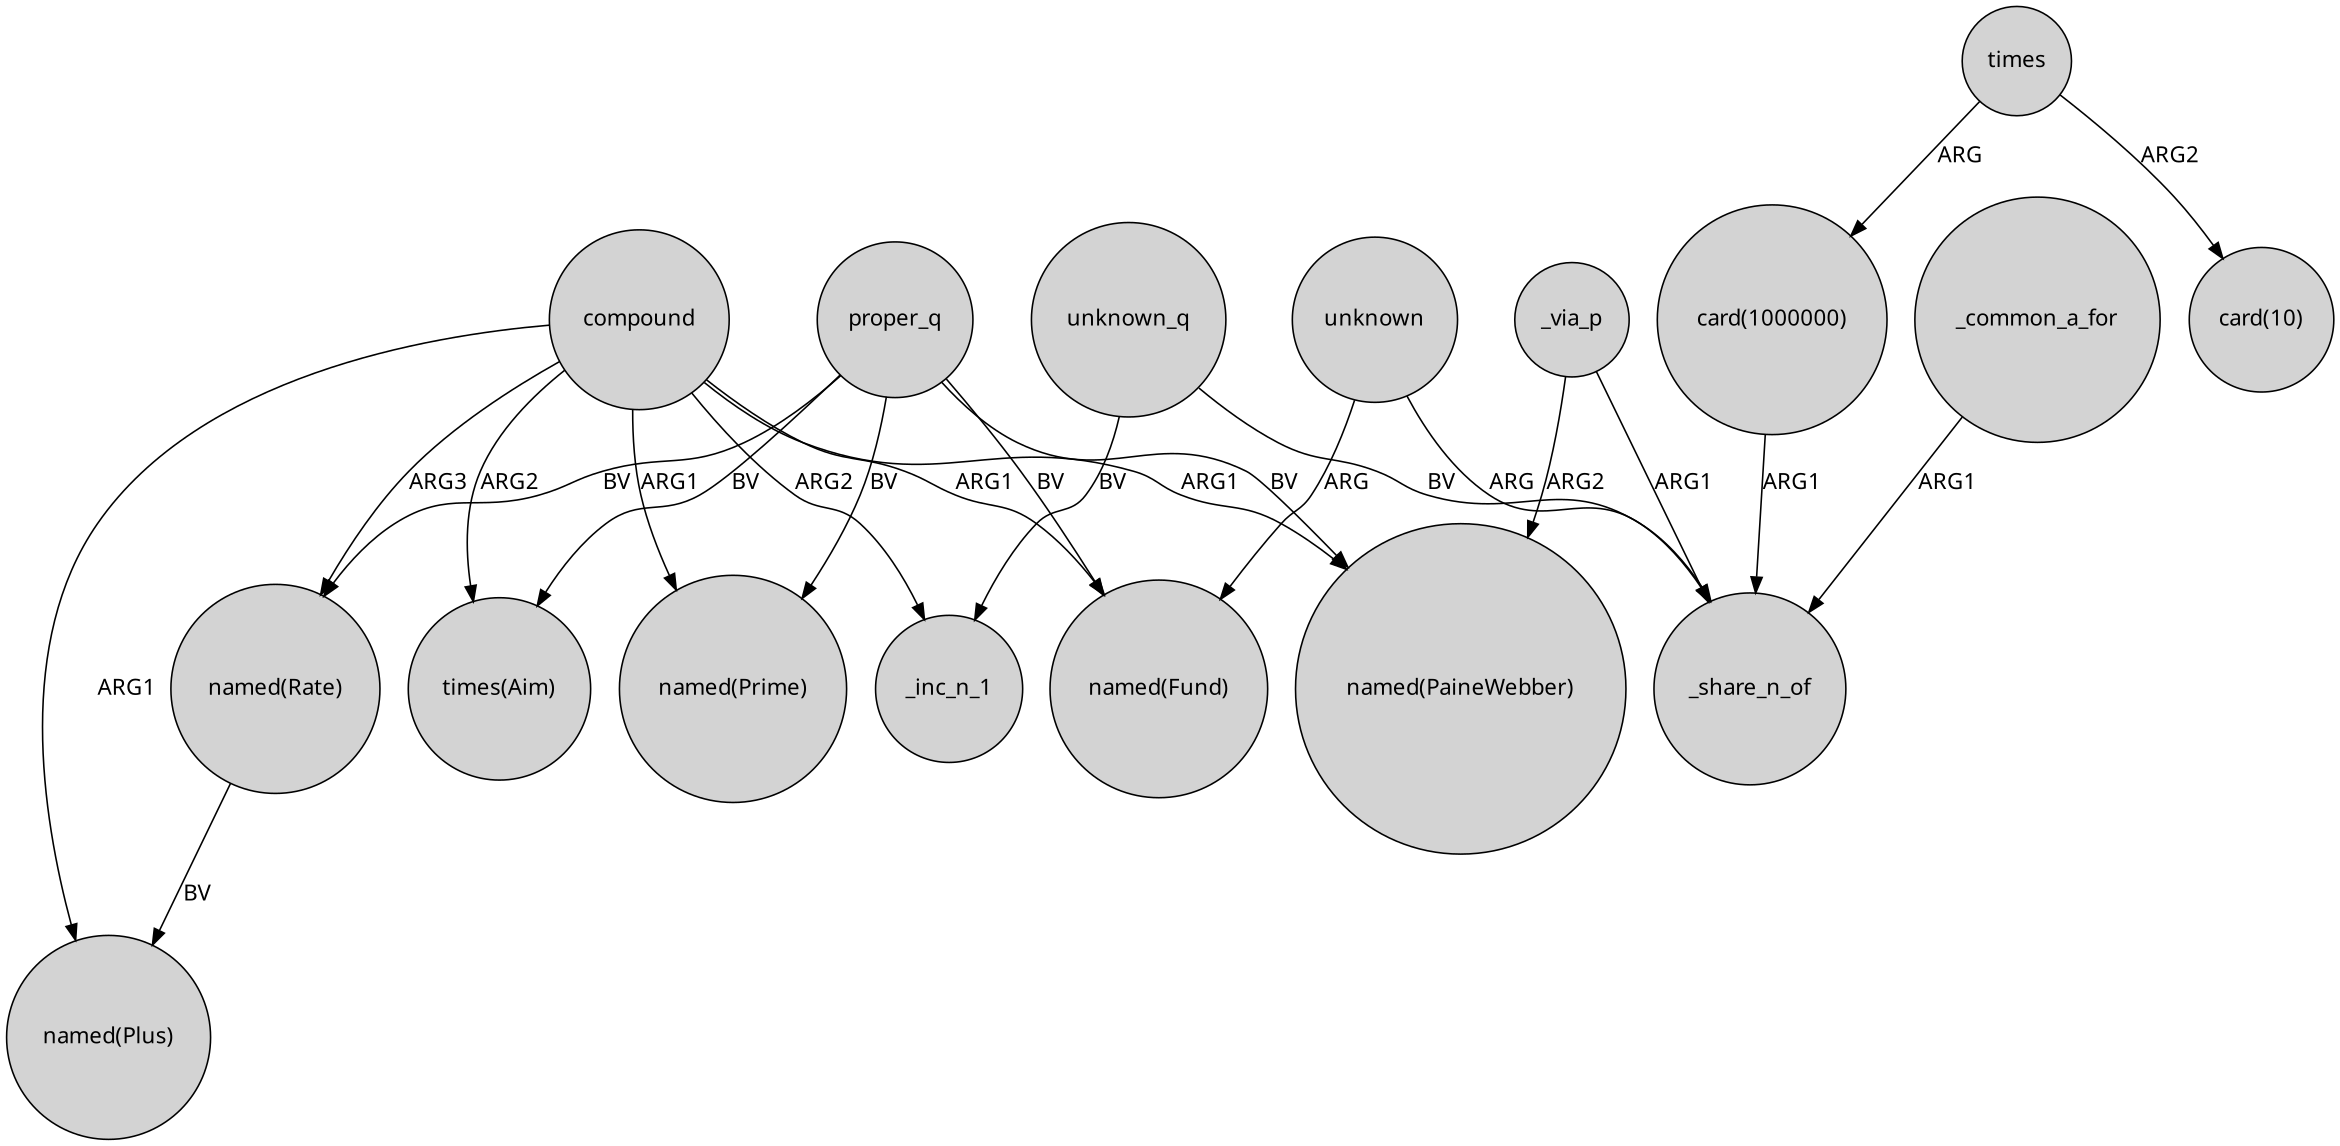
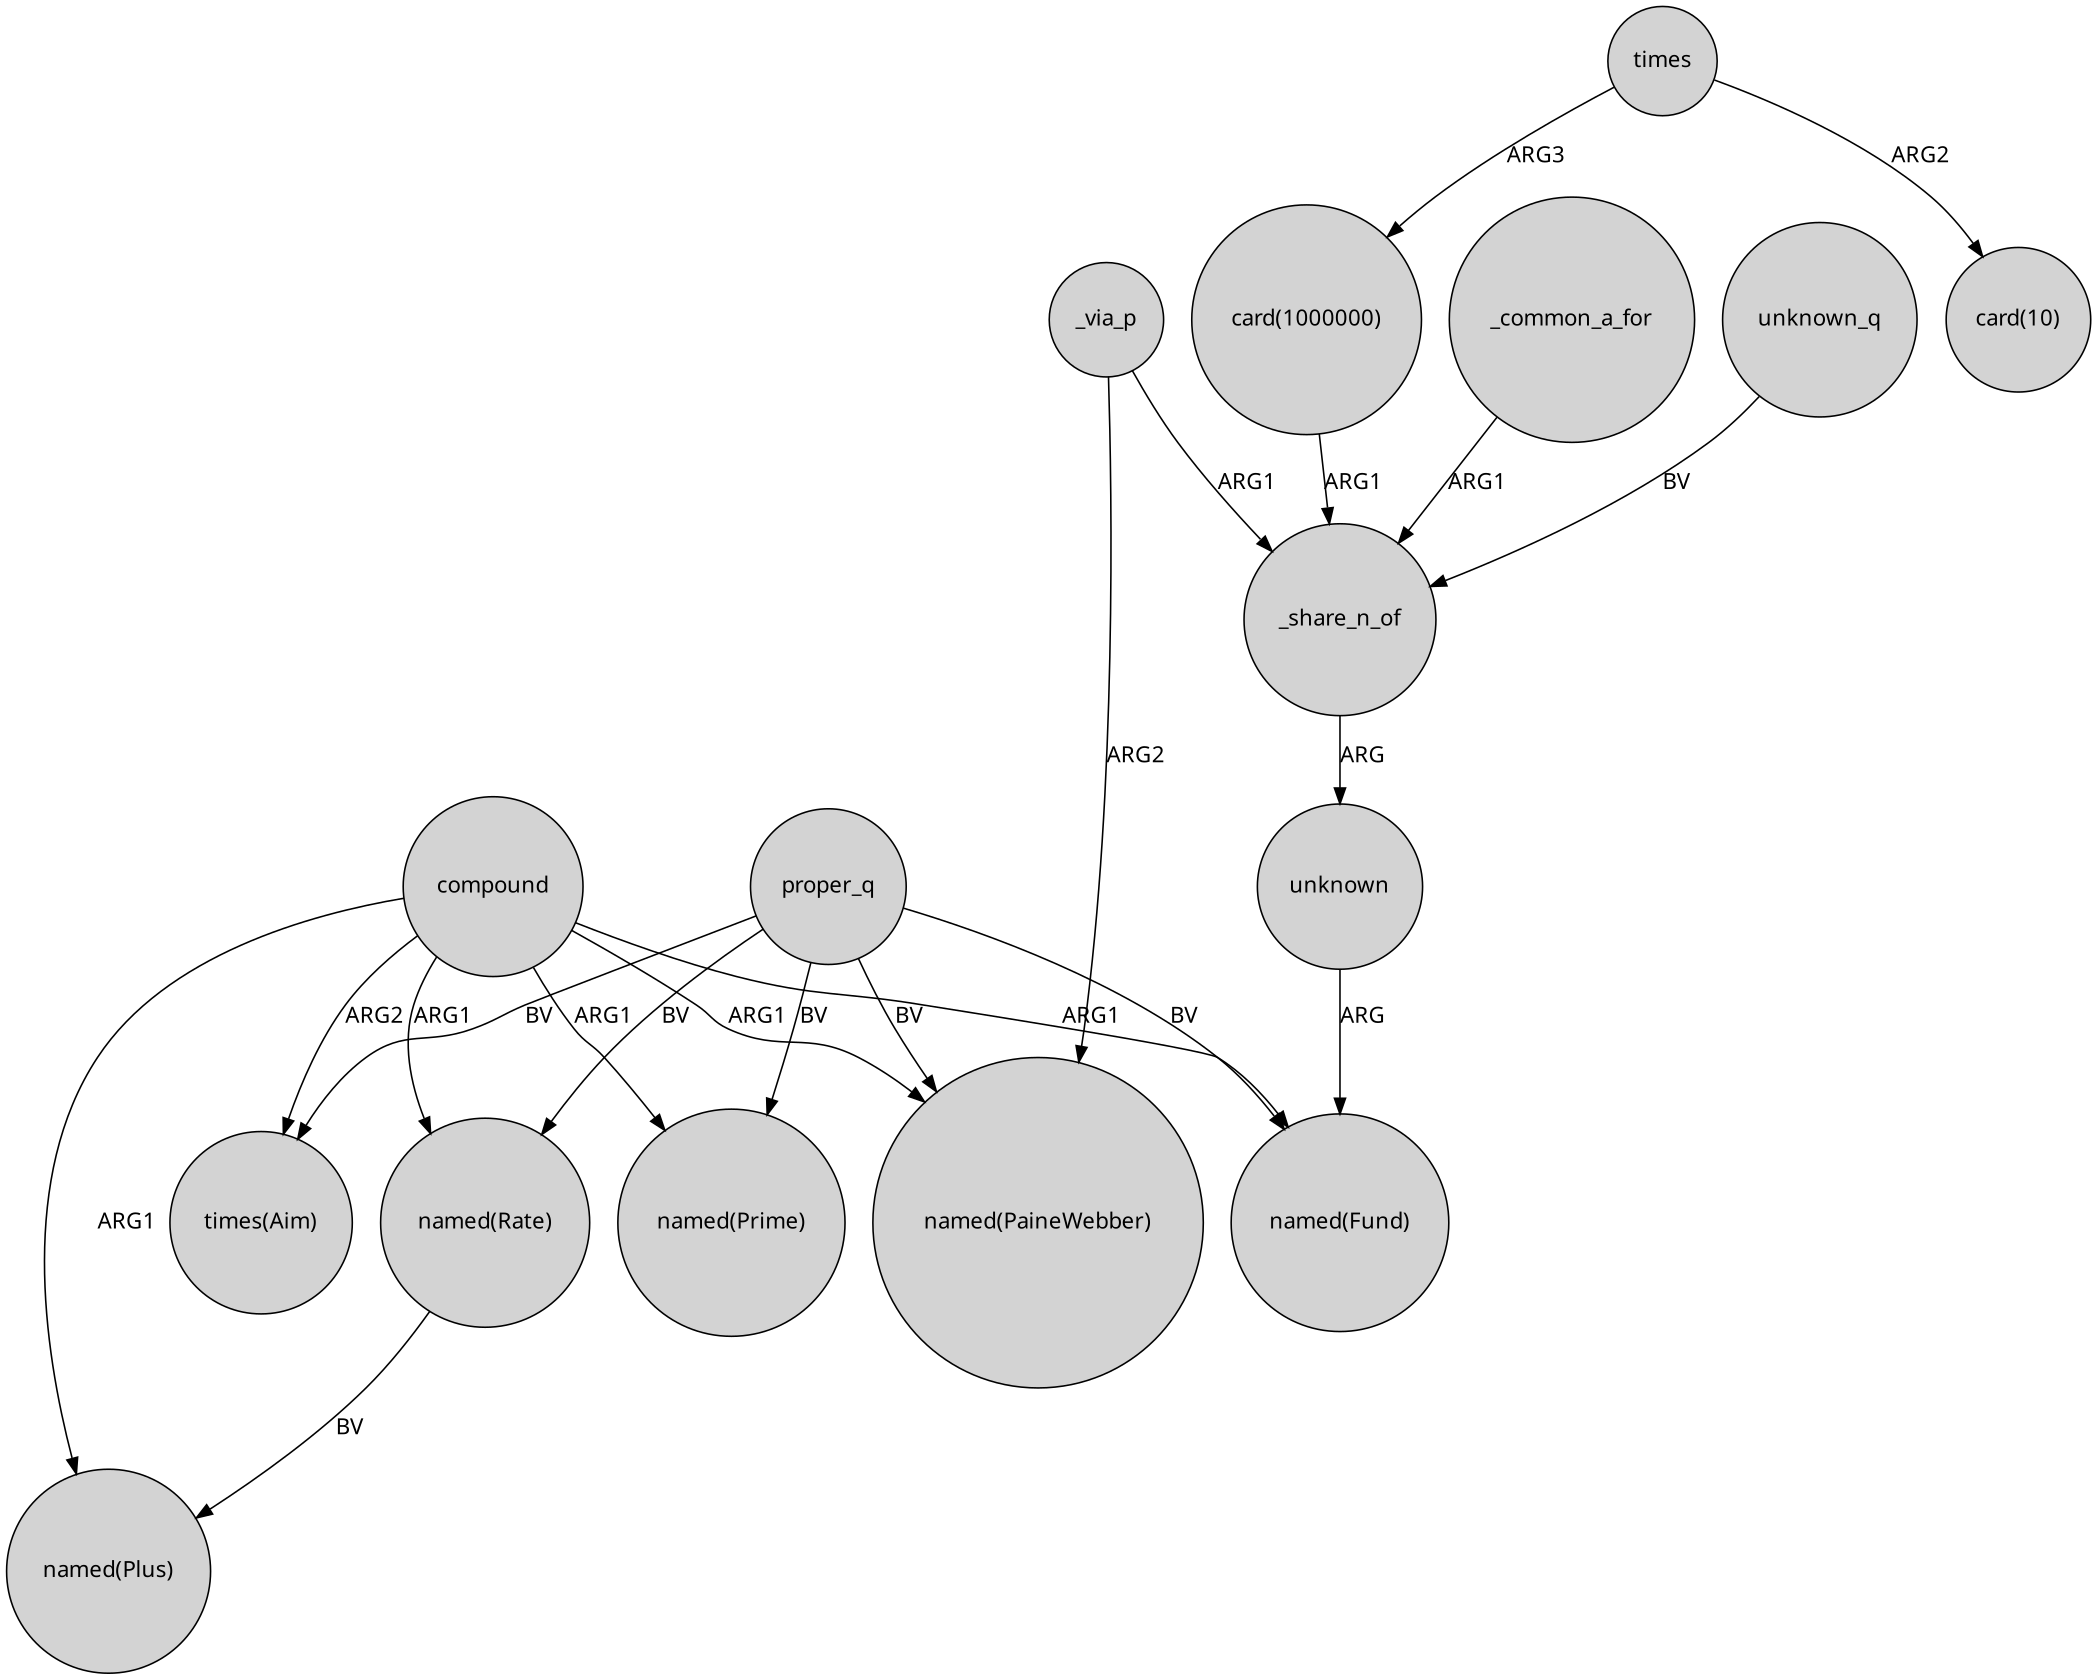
(1960, 156) -> (1536, 156)
(438, 483) -> (443, 1017)
(1554, 510) -> (1340, 752)
(949, 689) -> none
